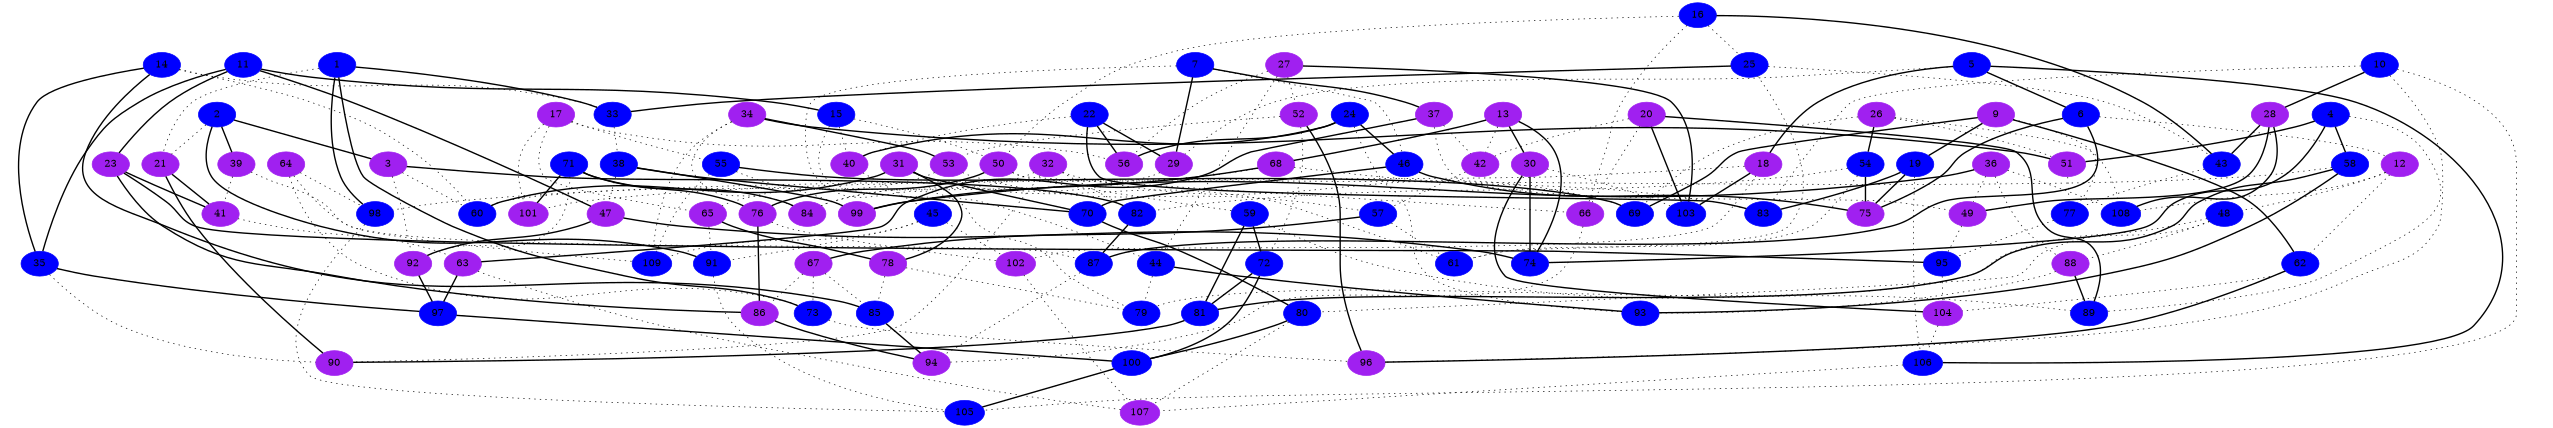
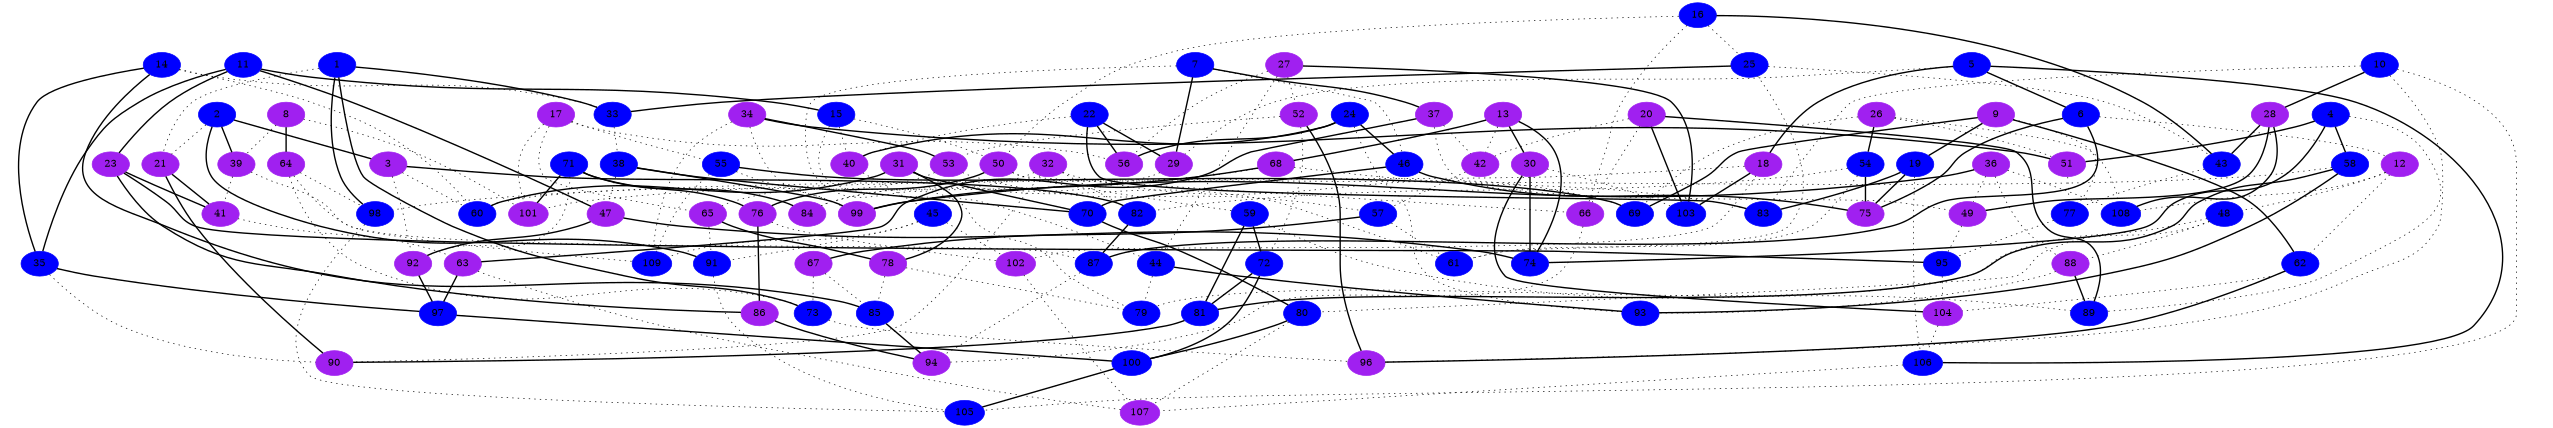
none -> (286, 115)
(693, 171) -> (767, 166)
(787, 289) -> none
